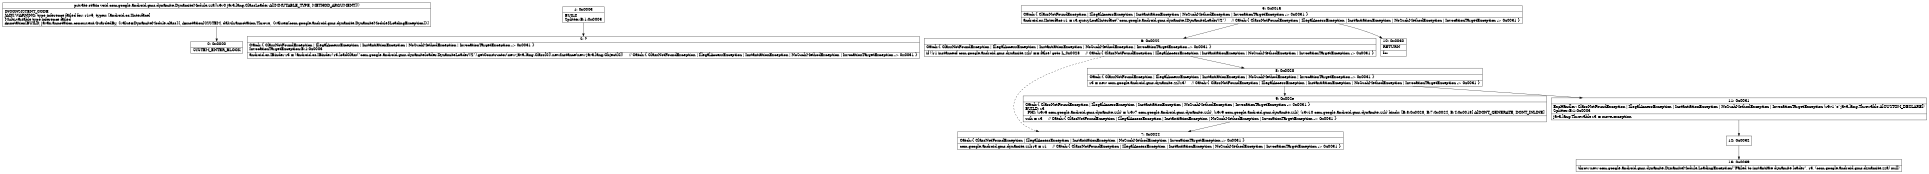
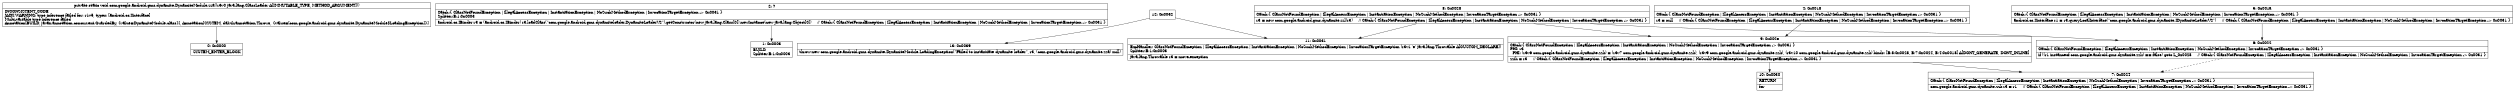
none -> (1812, 15)
(583, 28) -> (772, 32)
(1360, 29) -> (1770, 66)
(286, 49) -> (456, 17)
(1216, 62) -> (1853, 32)
(1035, 109) -> (1518, 49)
(1739, 127) -> (1220, 28)
